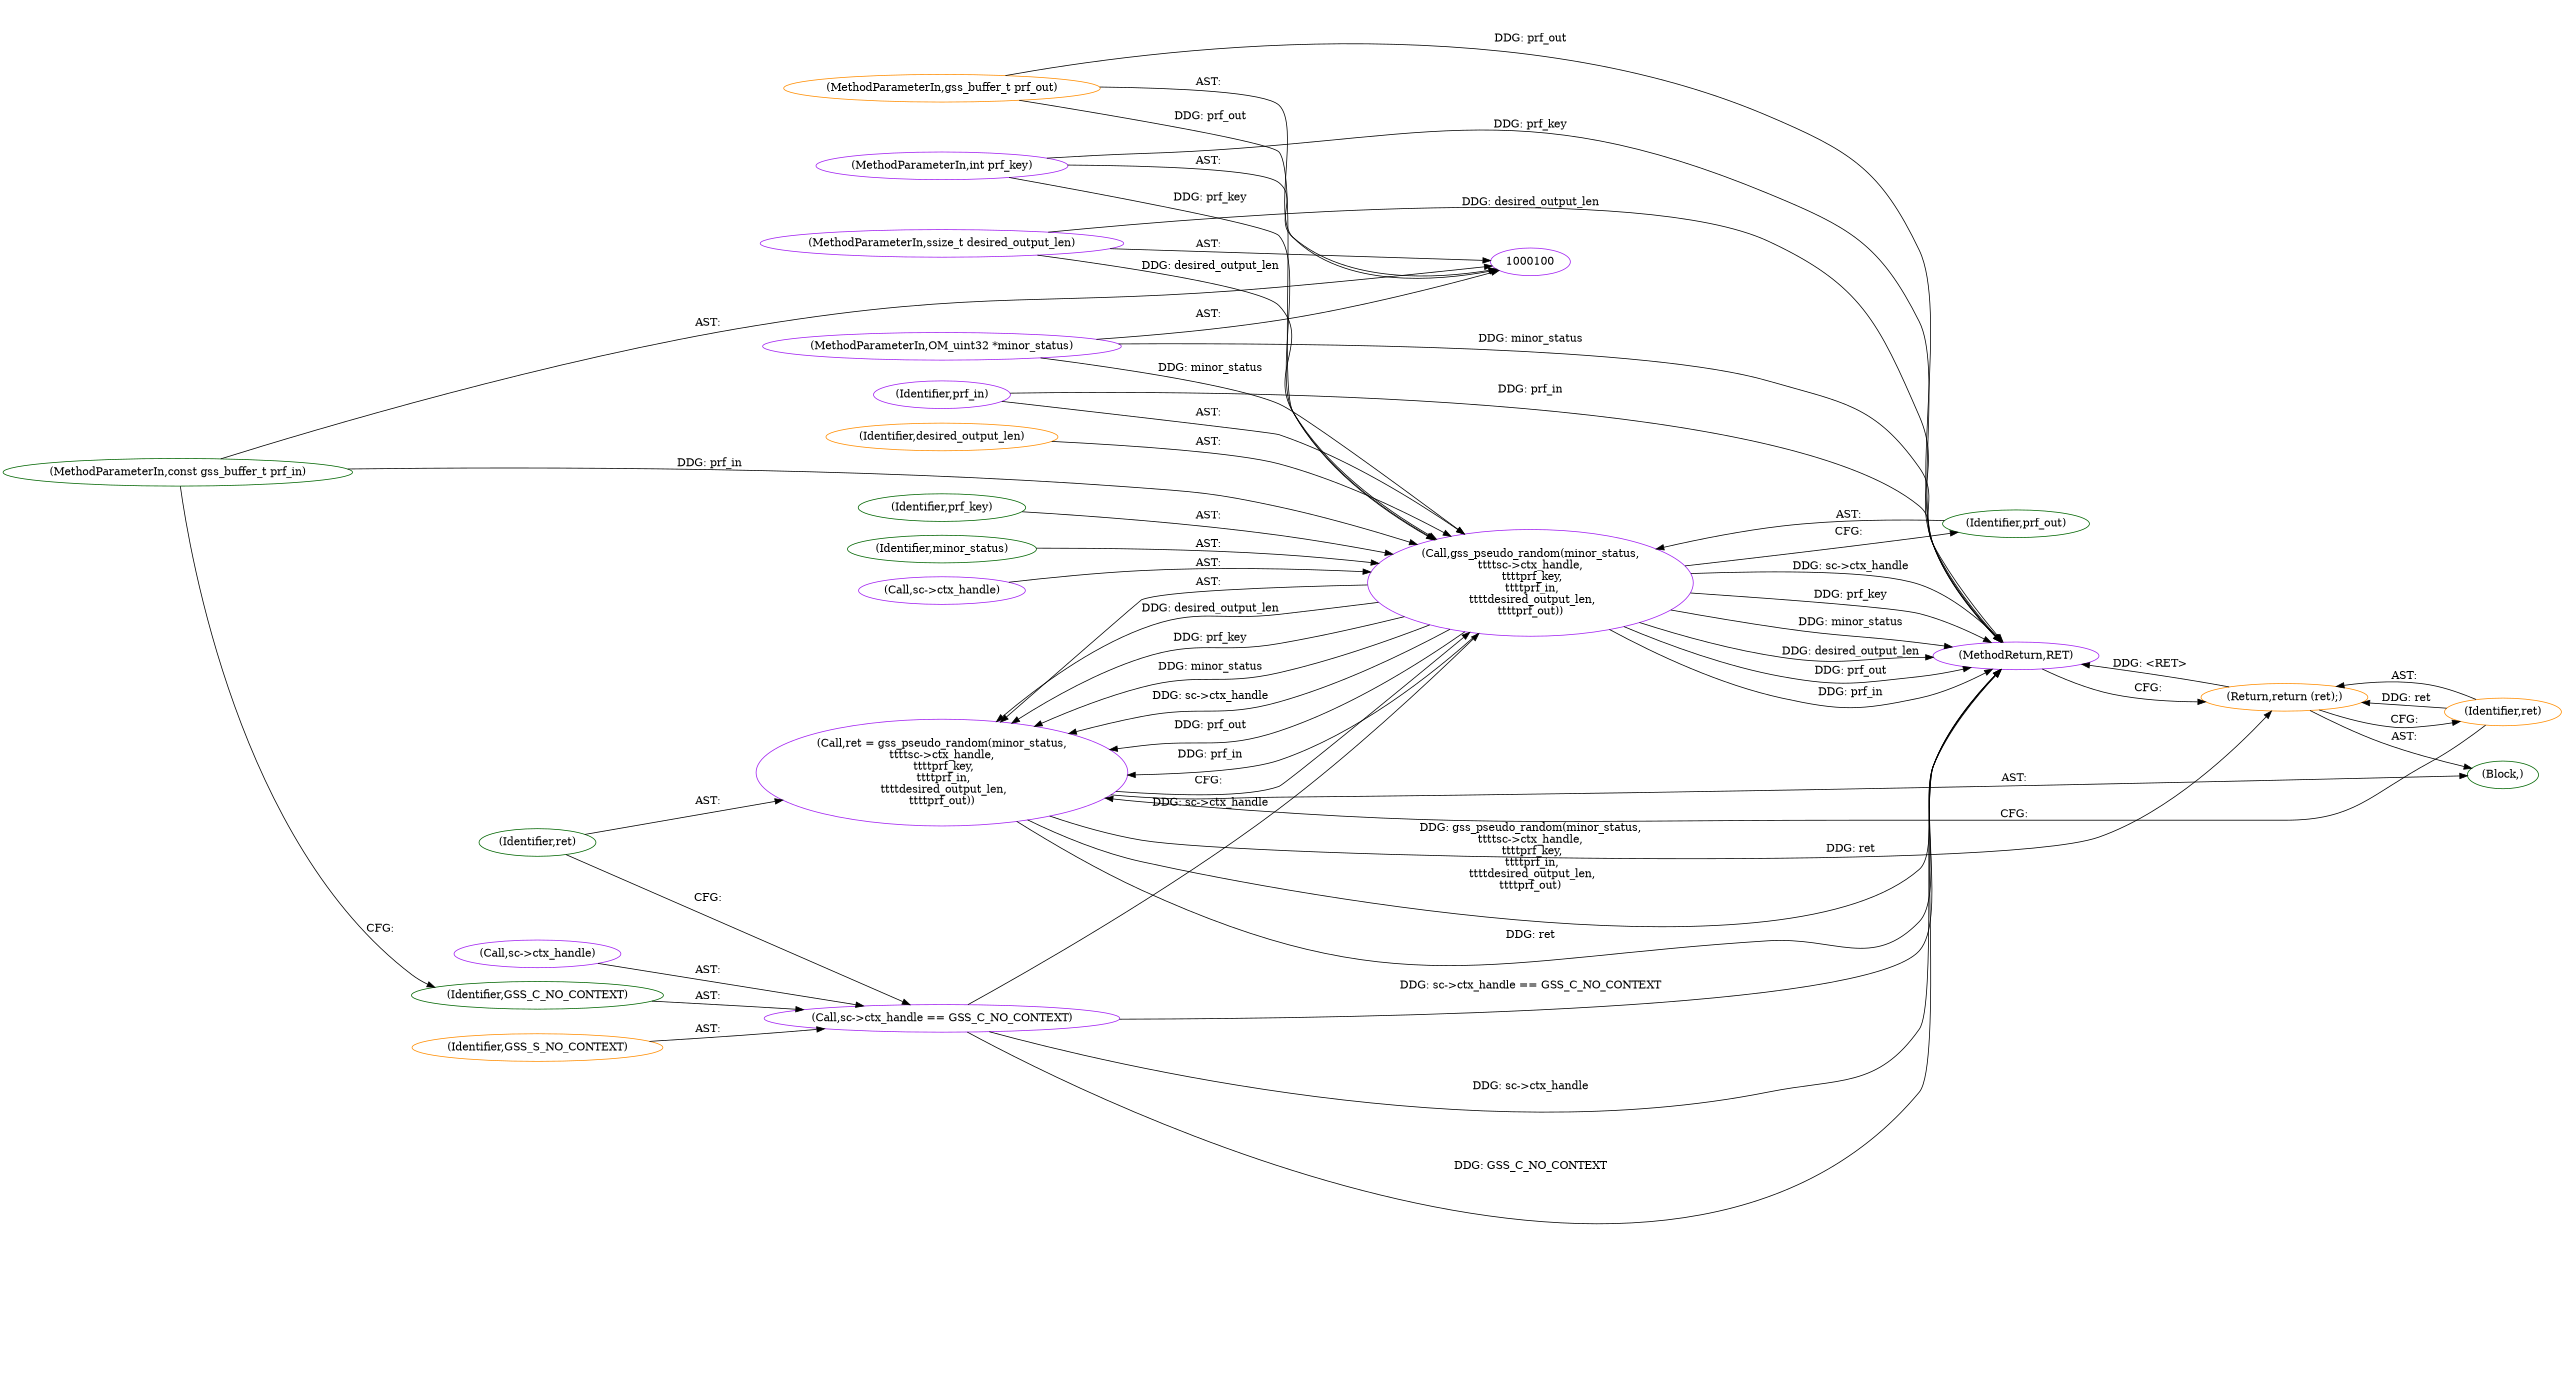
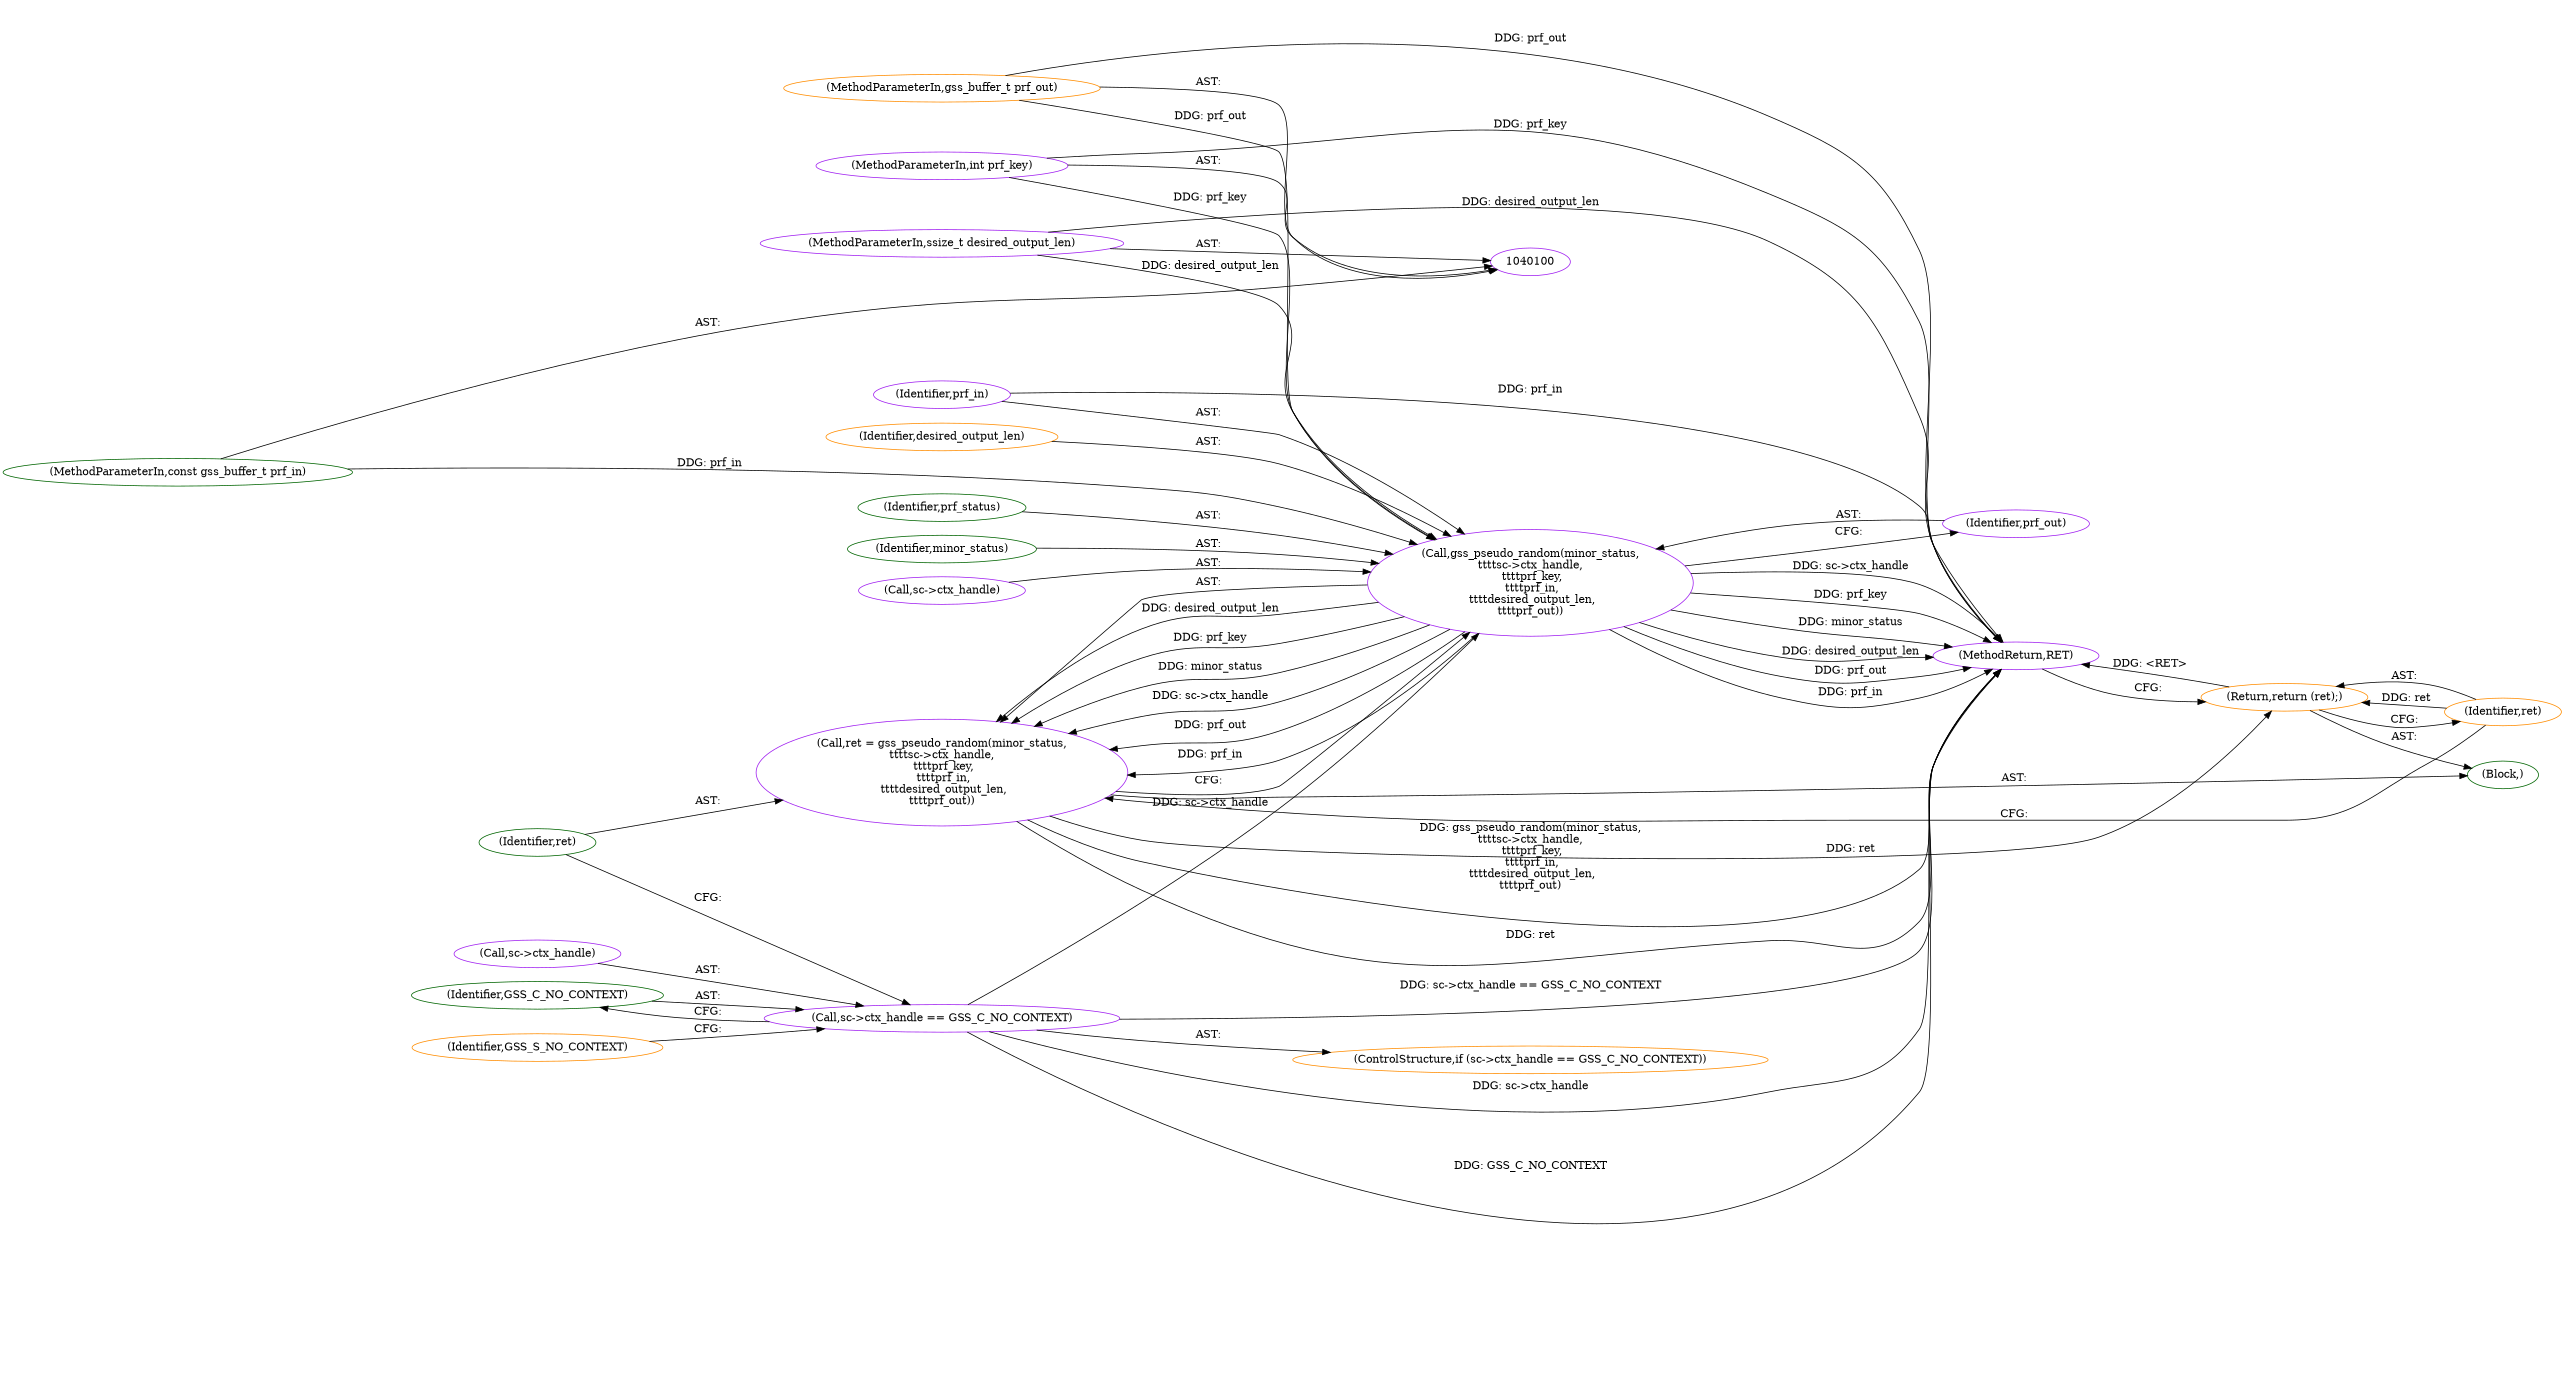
(1530, 262) -> (1530, 262)
(942, 346) -> none
(942, 508) -> (942, 508)
(2016, 524) -> (2016, 524)
(257, 760) -> (688, 1018)
(710, 1030) -> (710, 1030)
none -> (1530, 1060)
